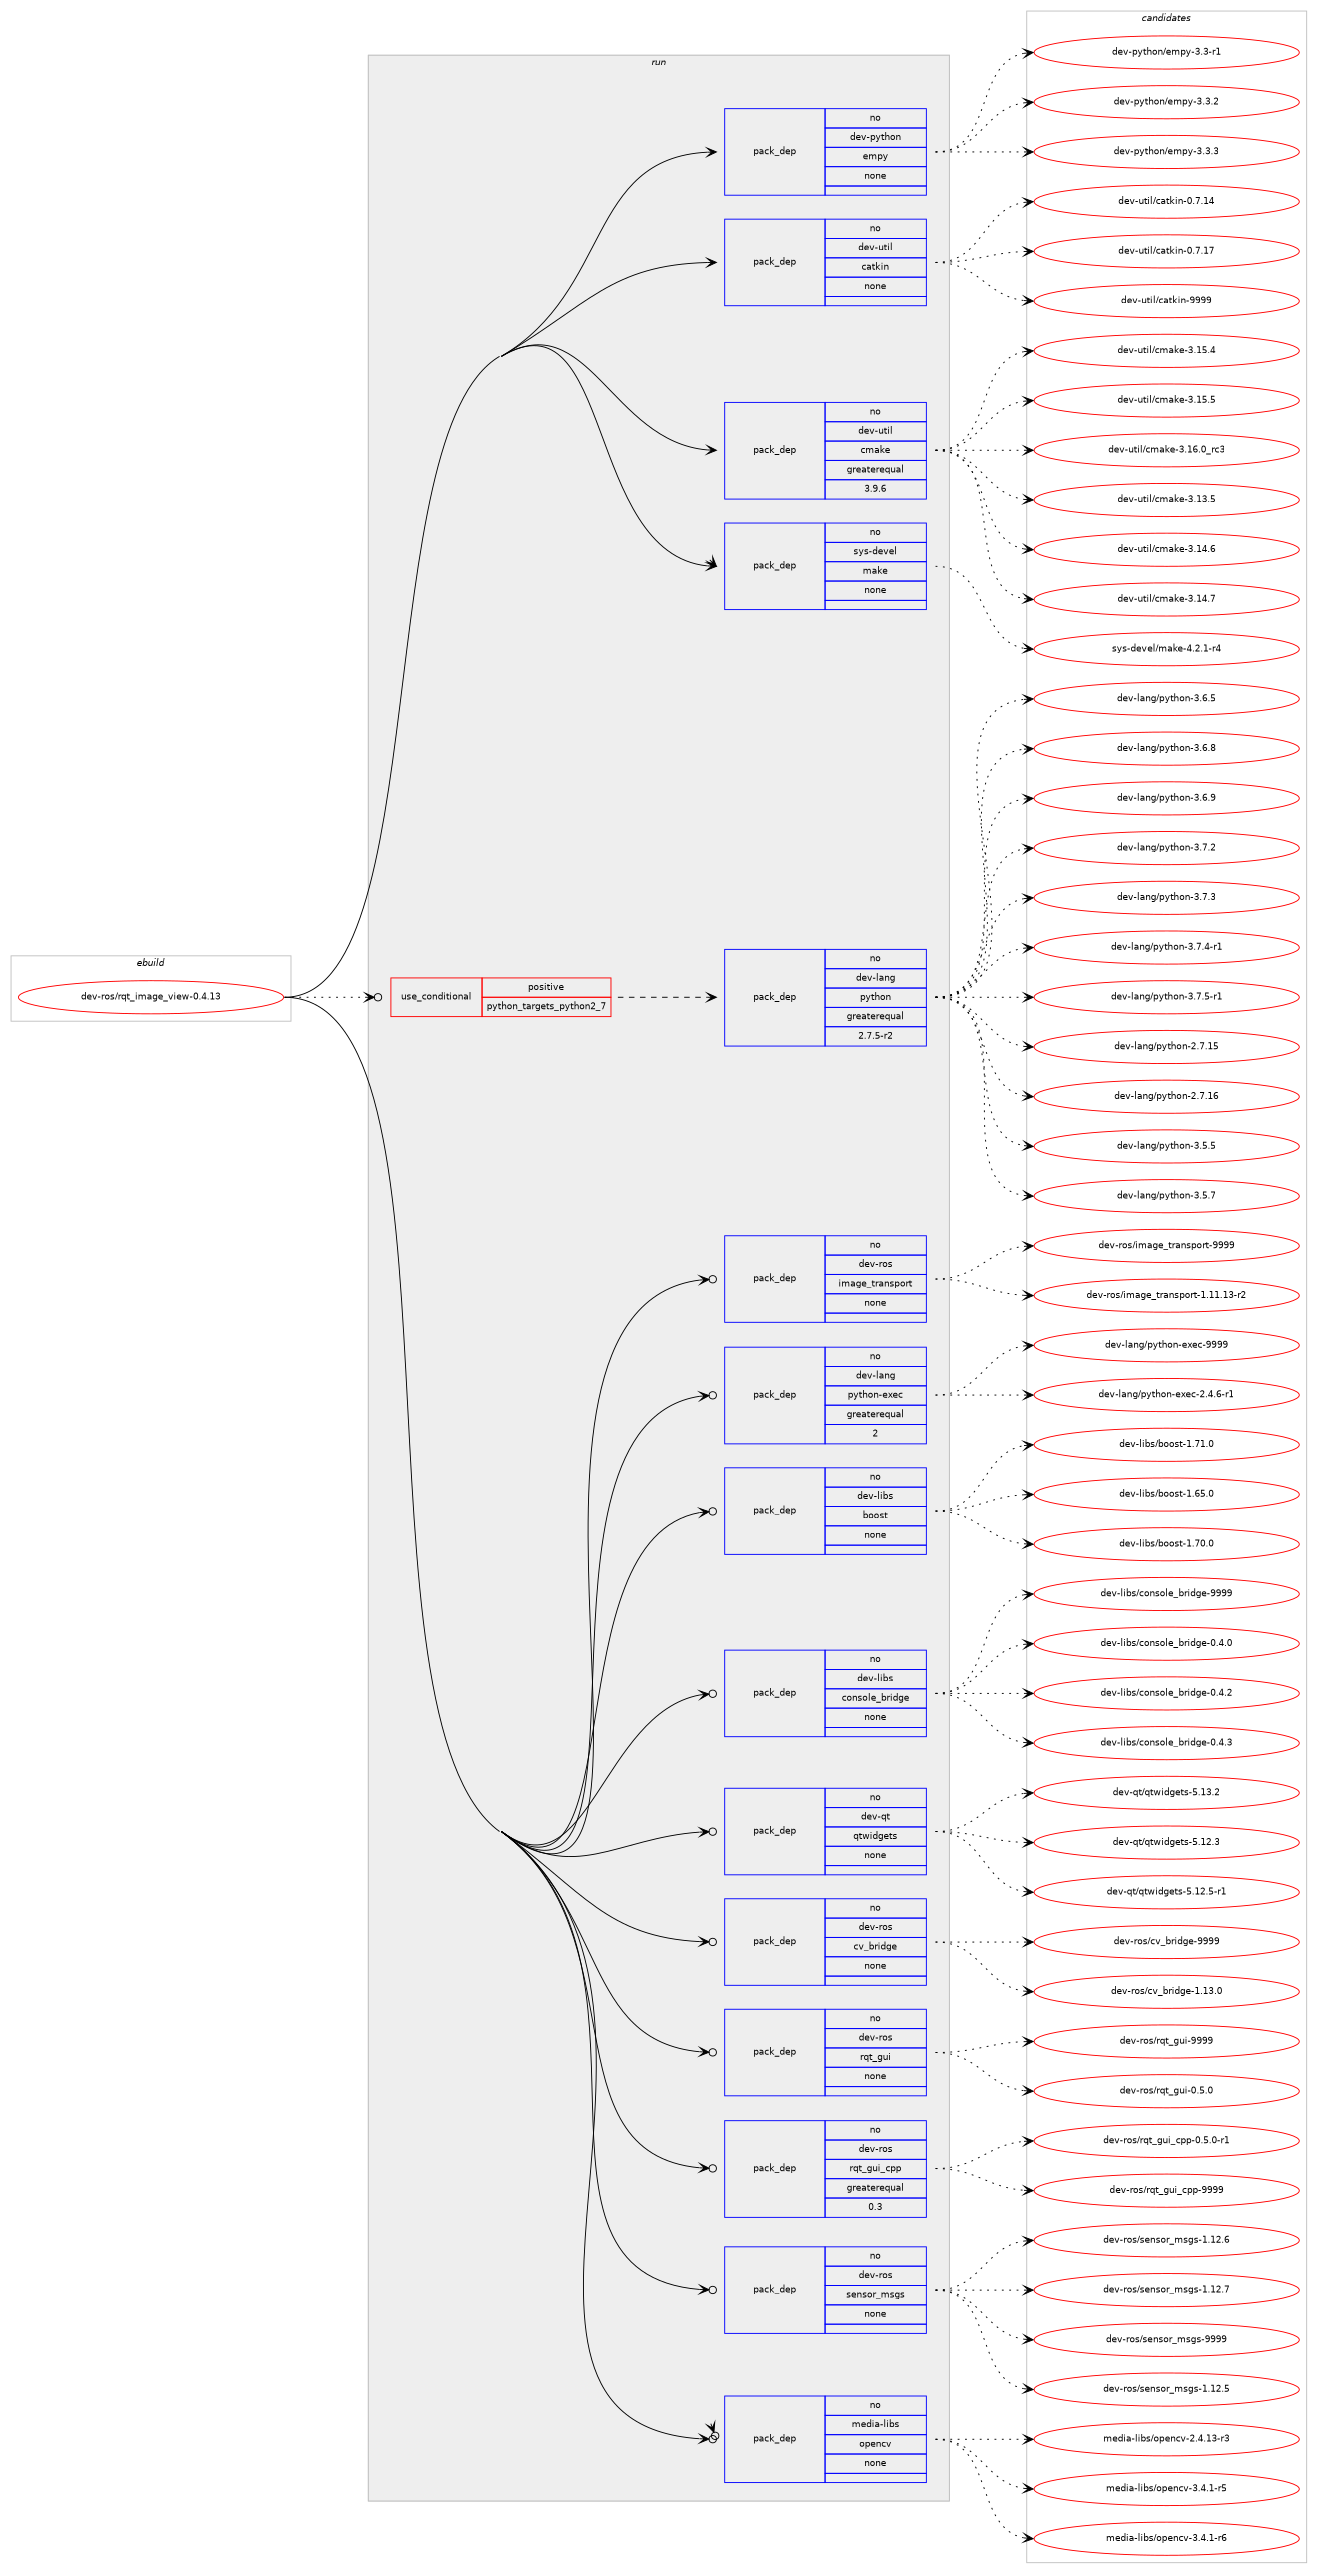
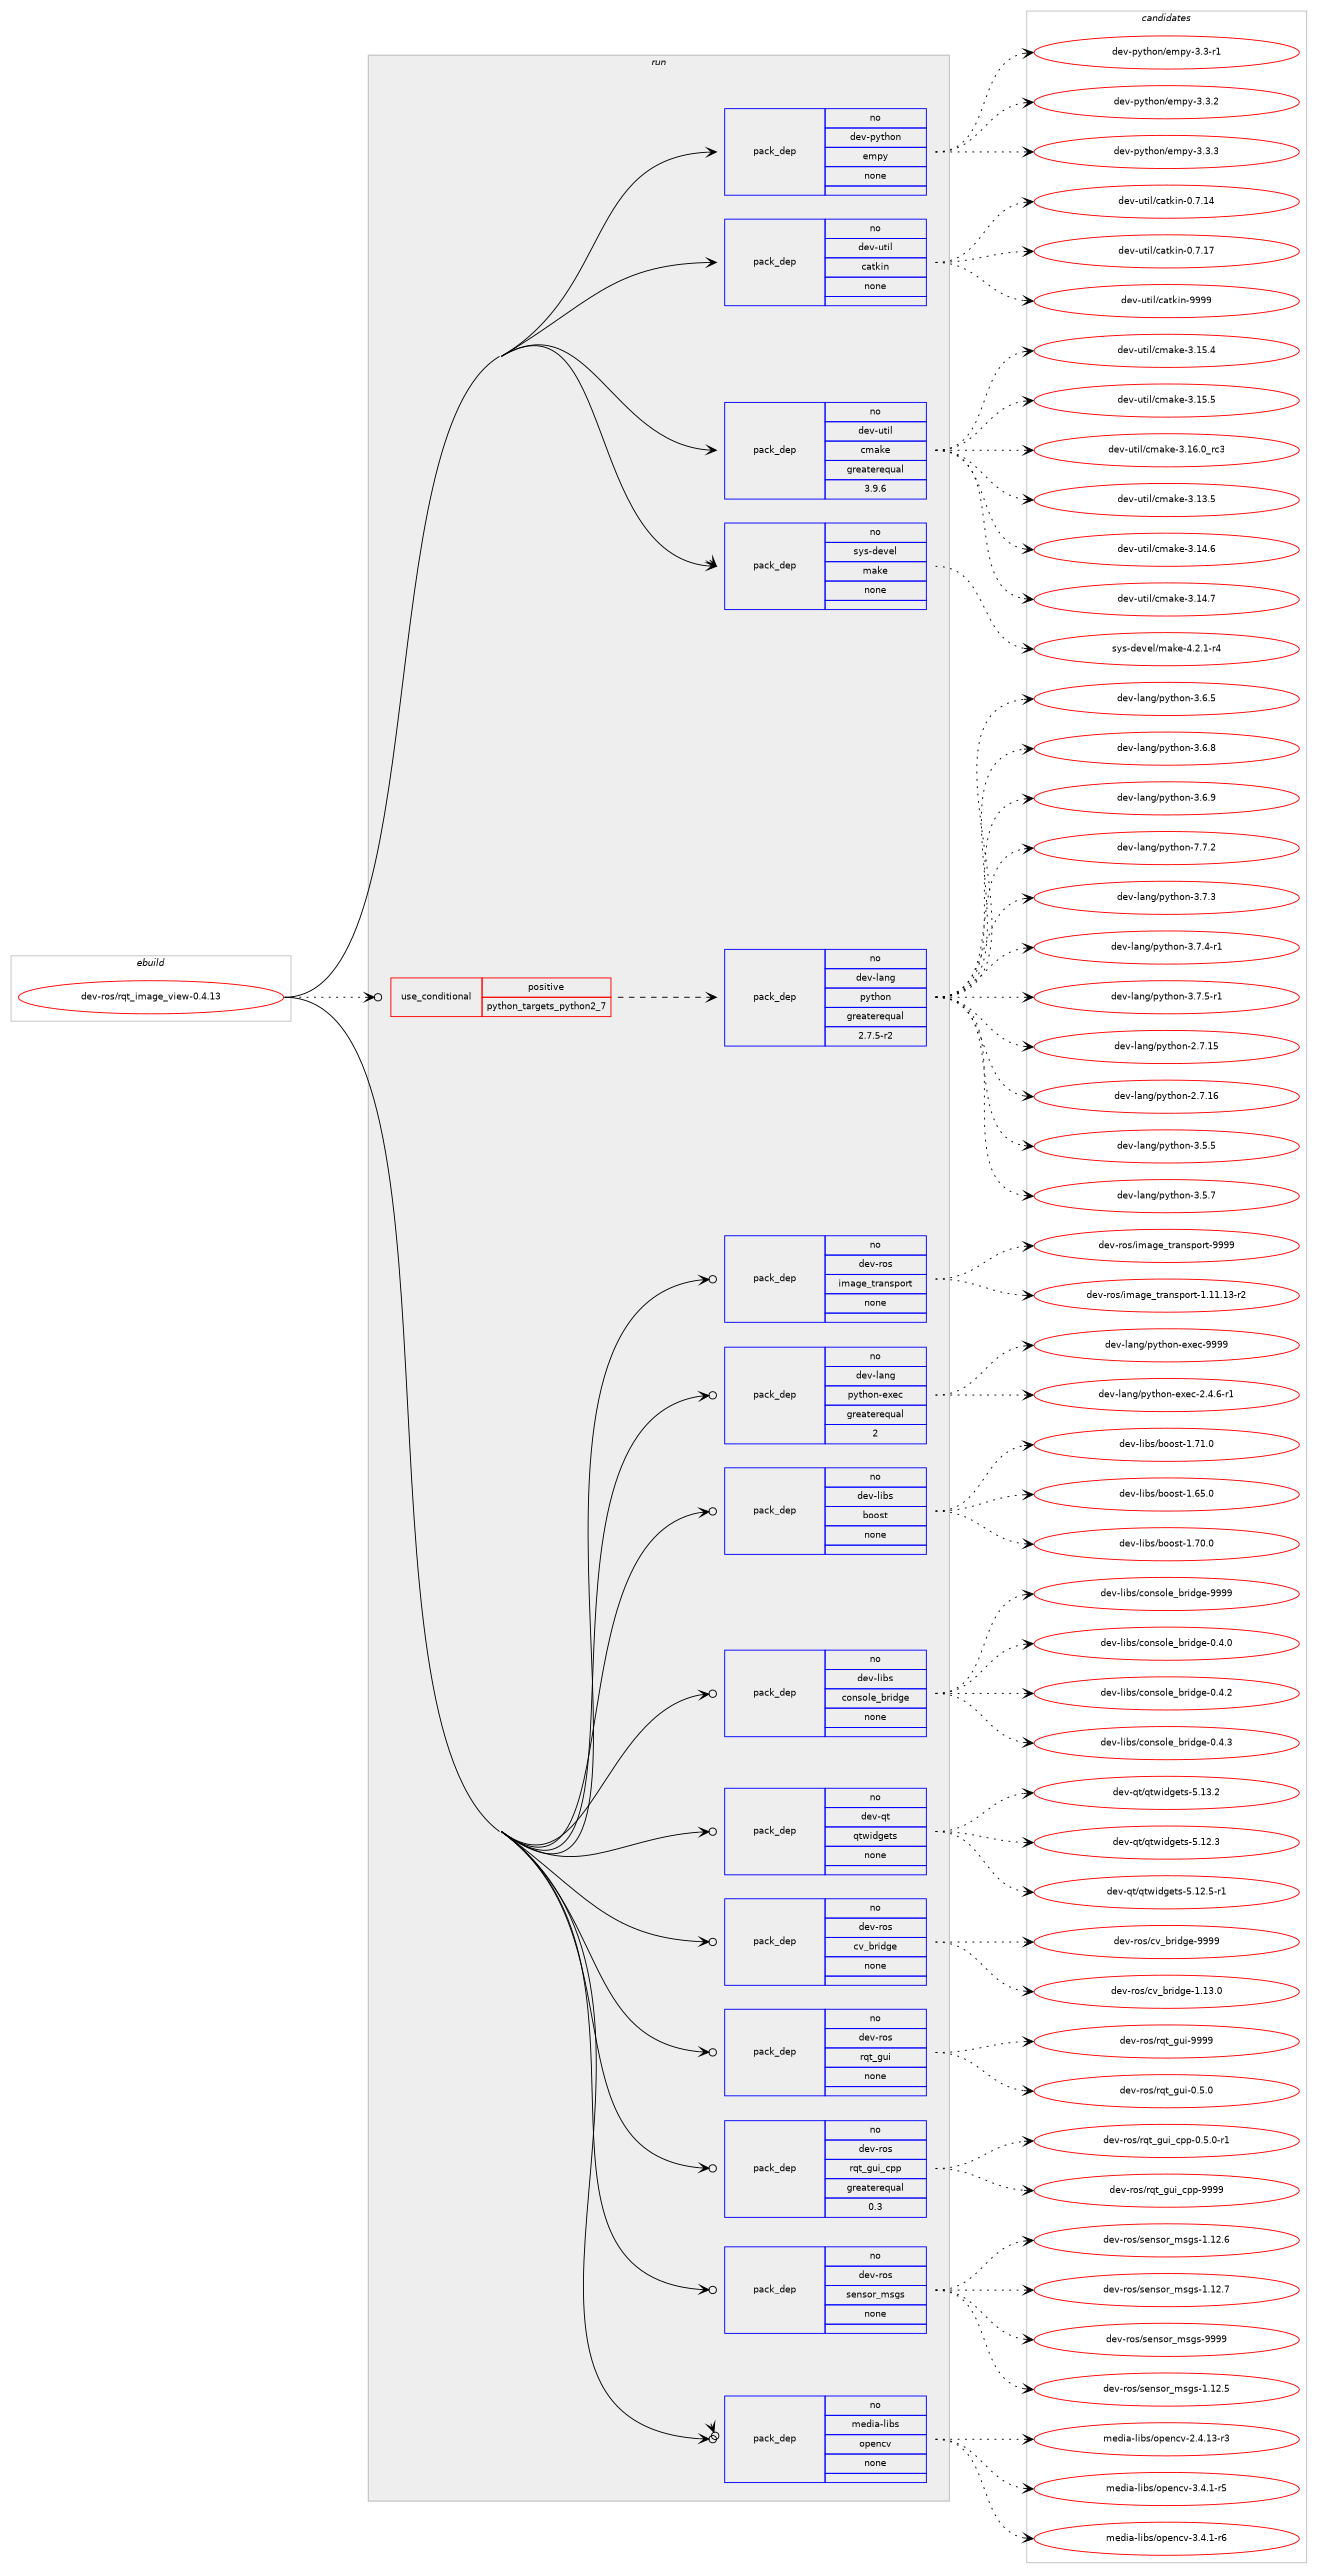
(1167, 848) -> (1167, 848)
